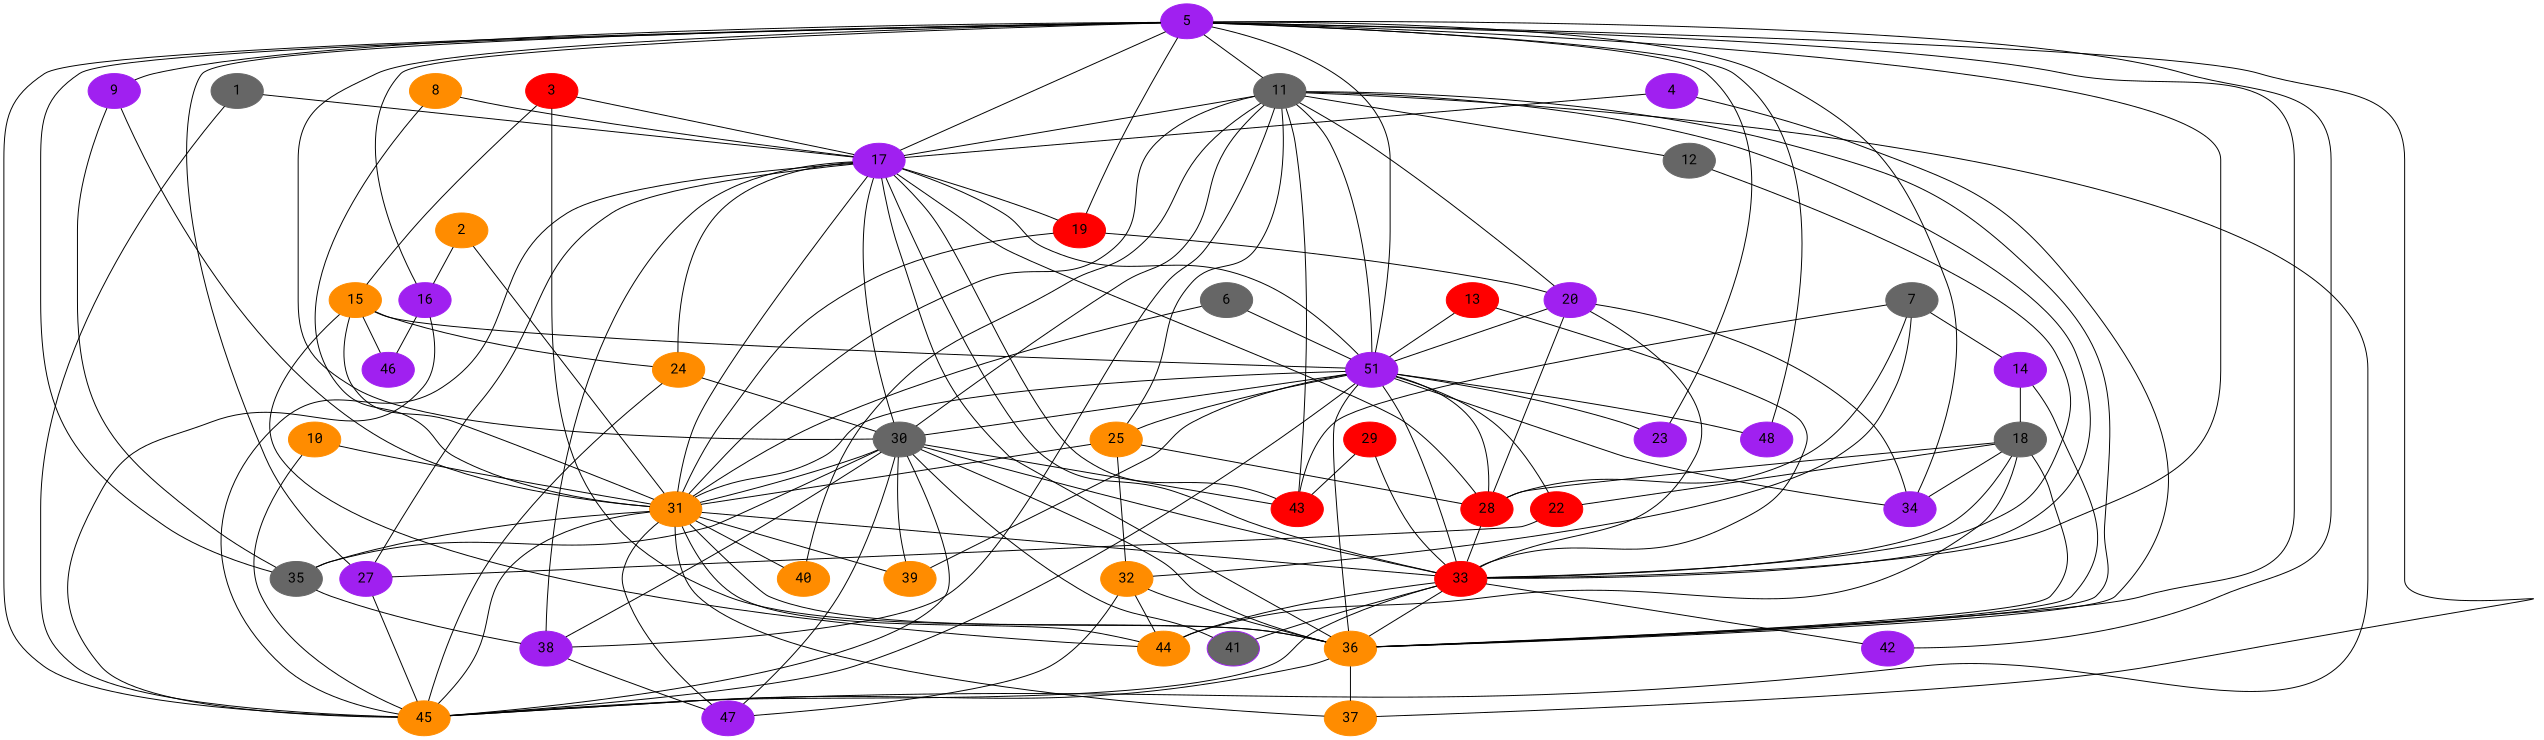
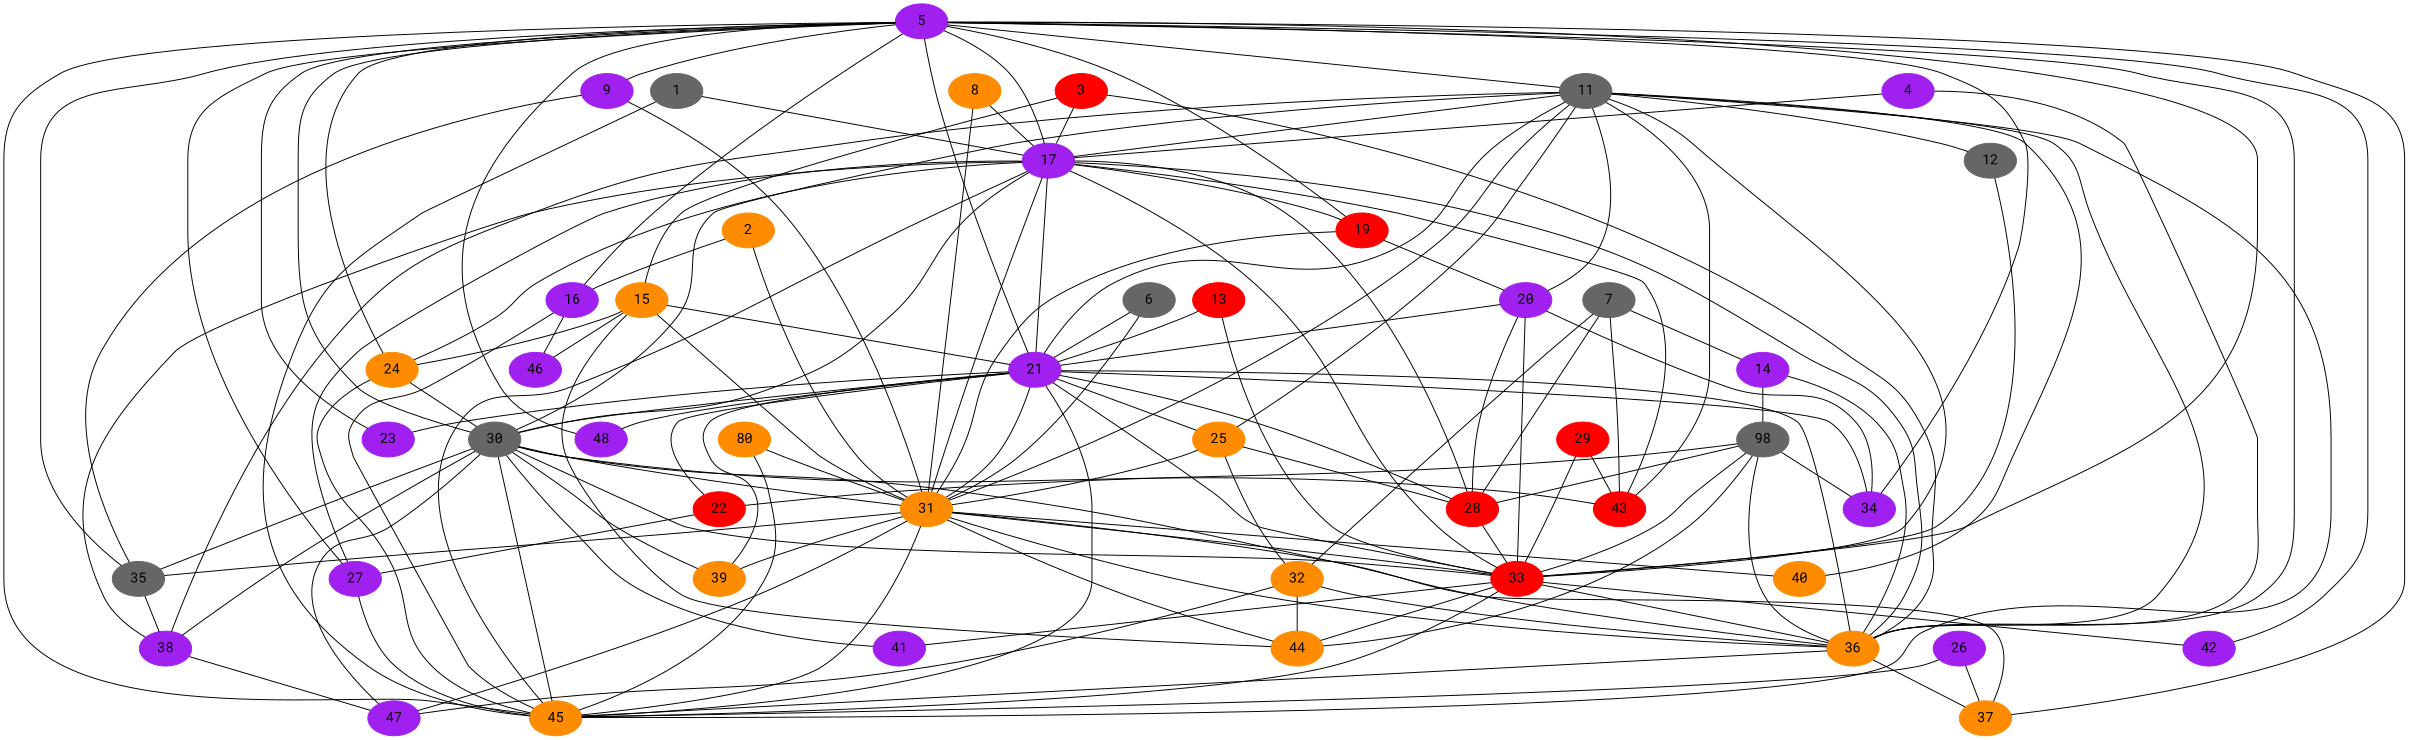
none -> (356, 77)
(1372, 370) -> (1035, 370)
(315, 439) -> (744, 439)
(2020, 439) -> (1763, 439)
(1233, 649) -> (899, 649)
none -> (1959, 649)
